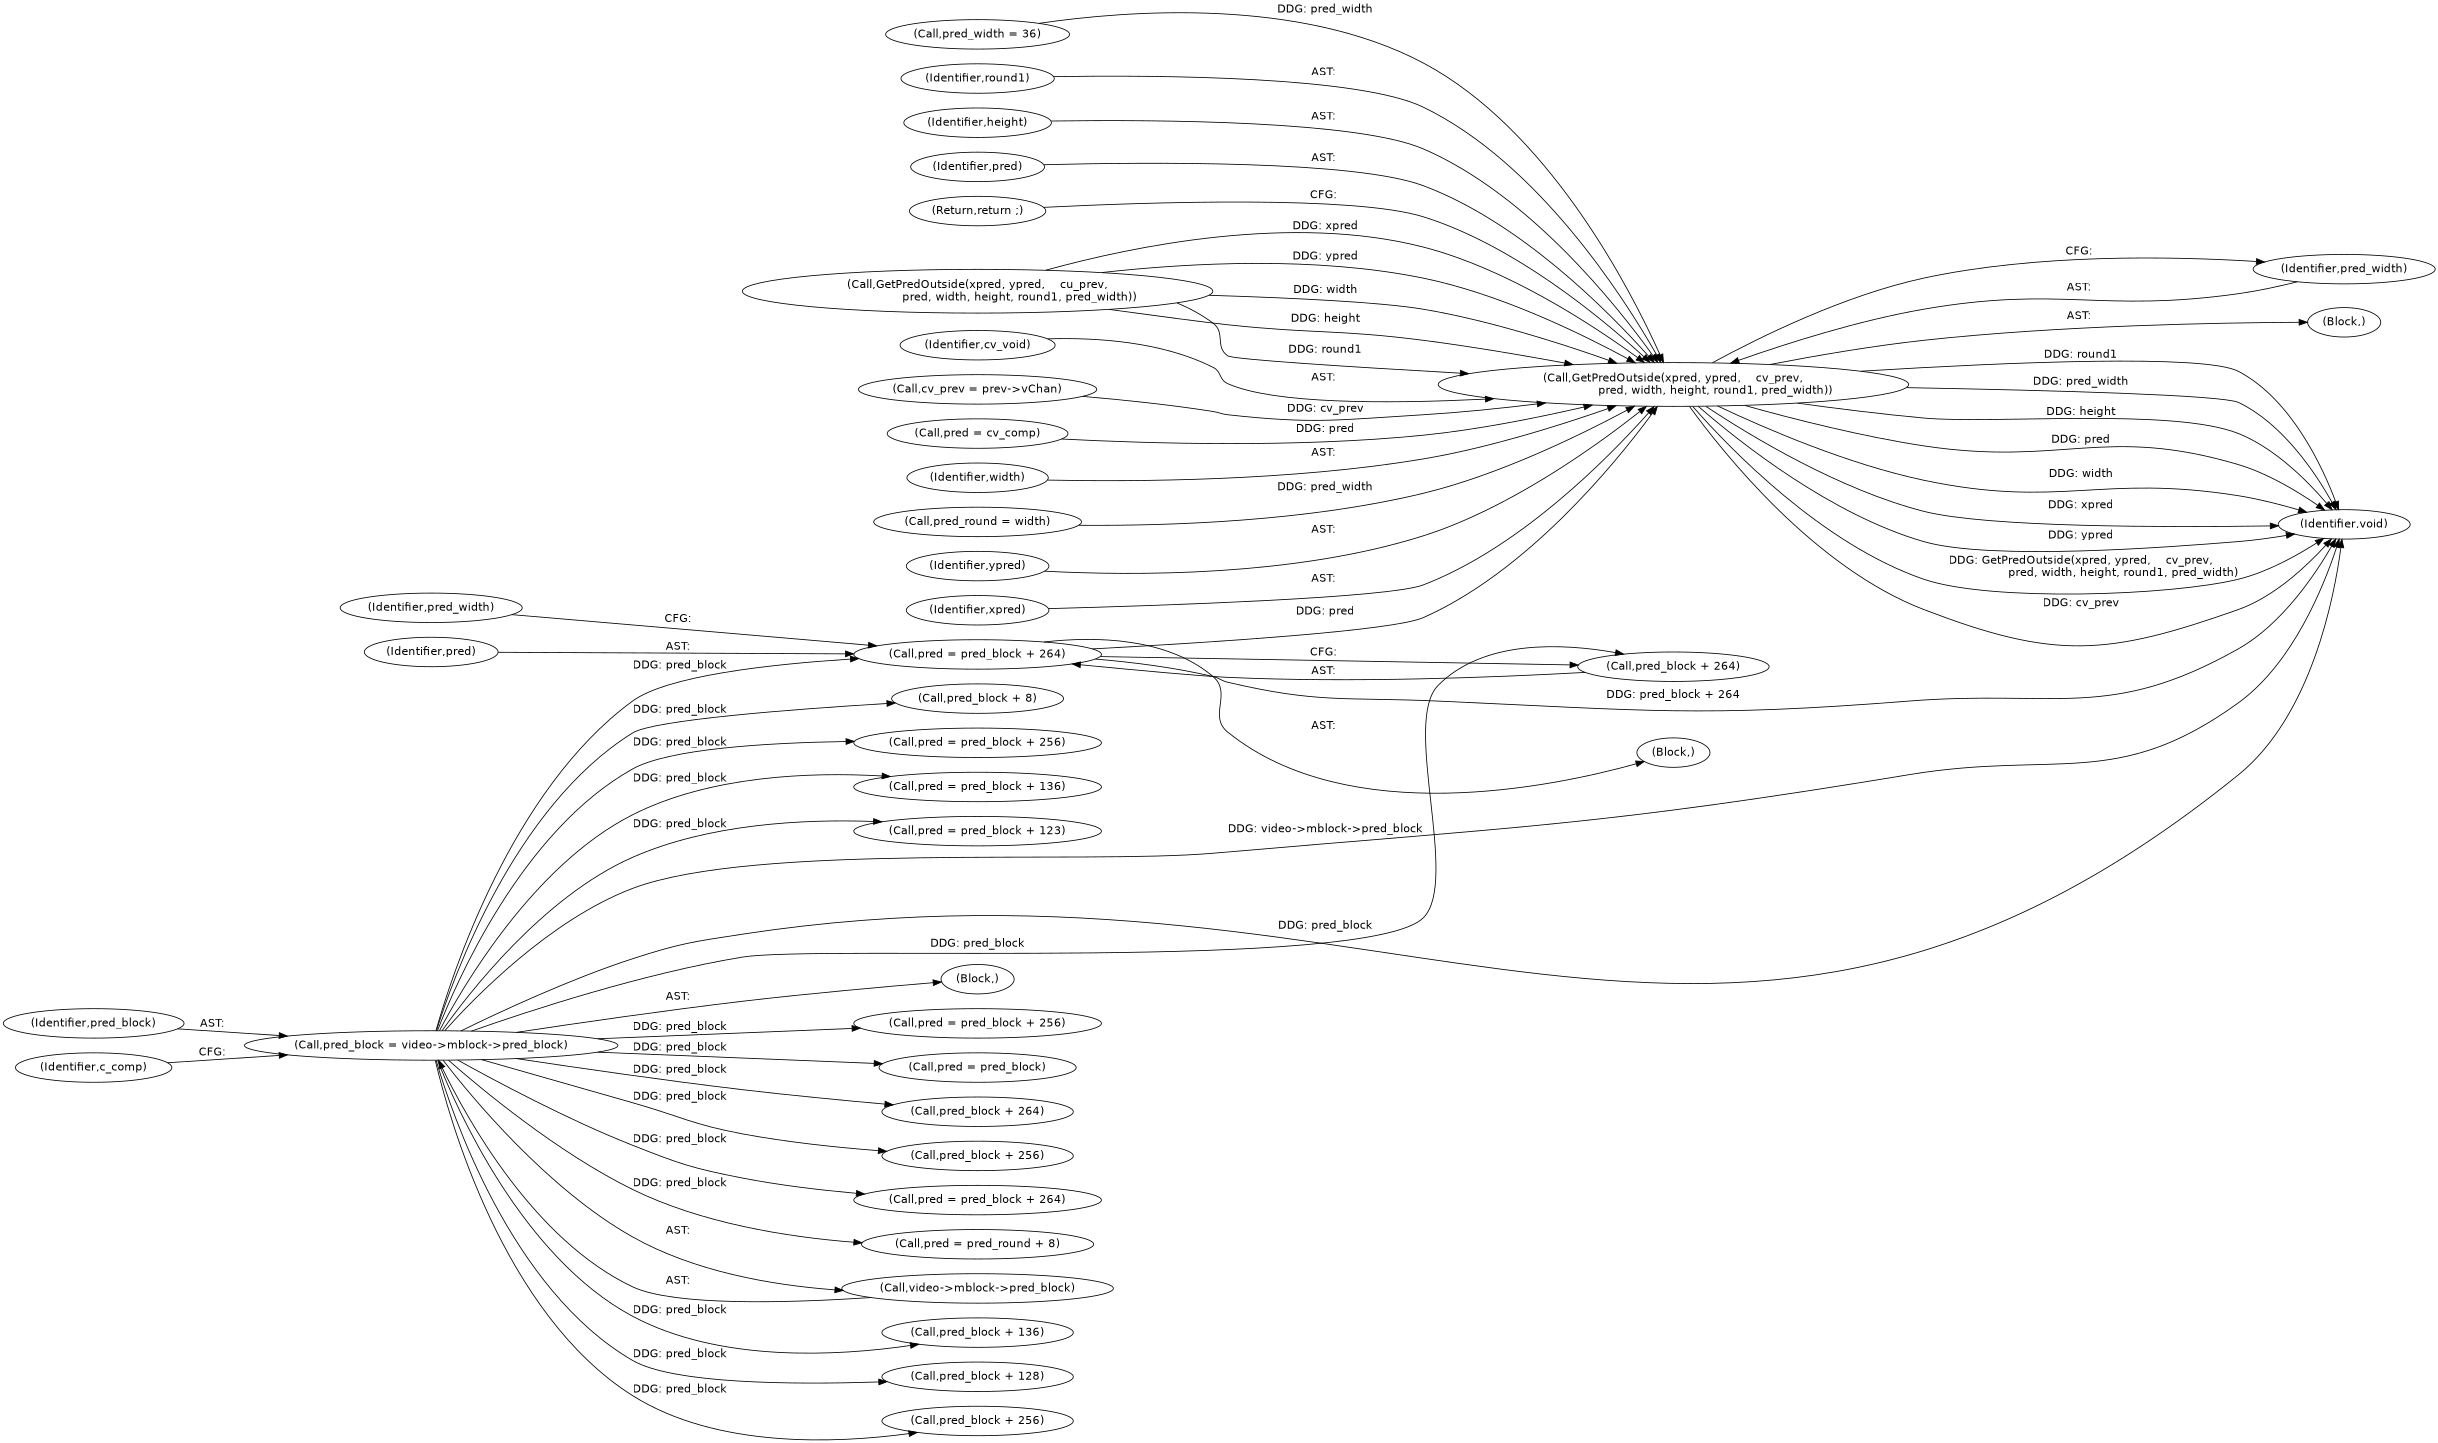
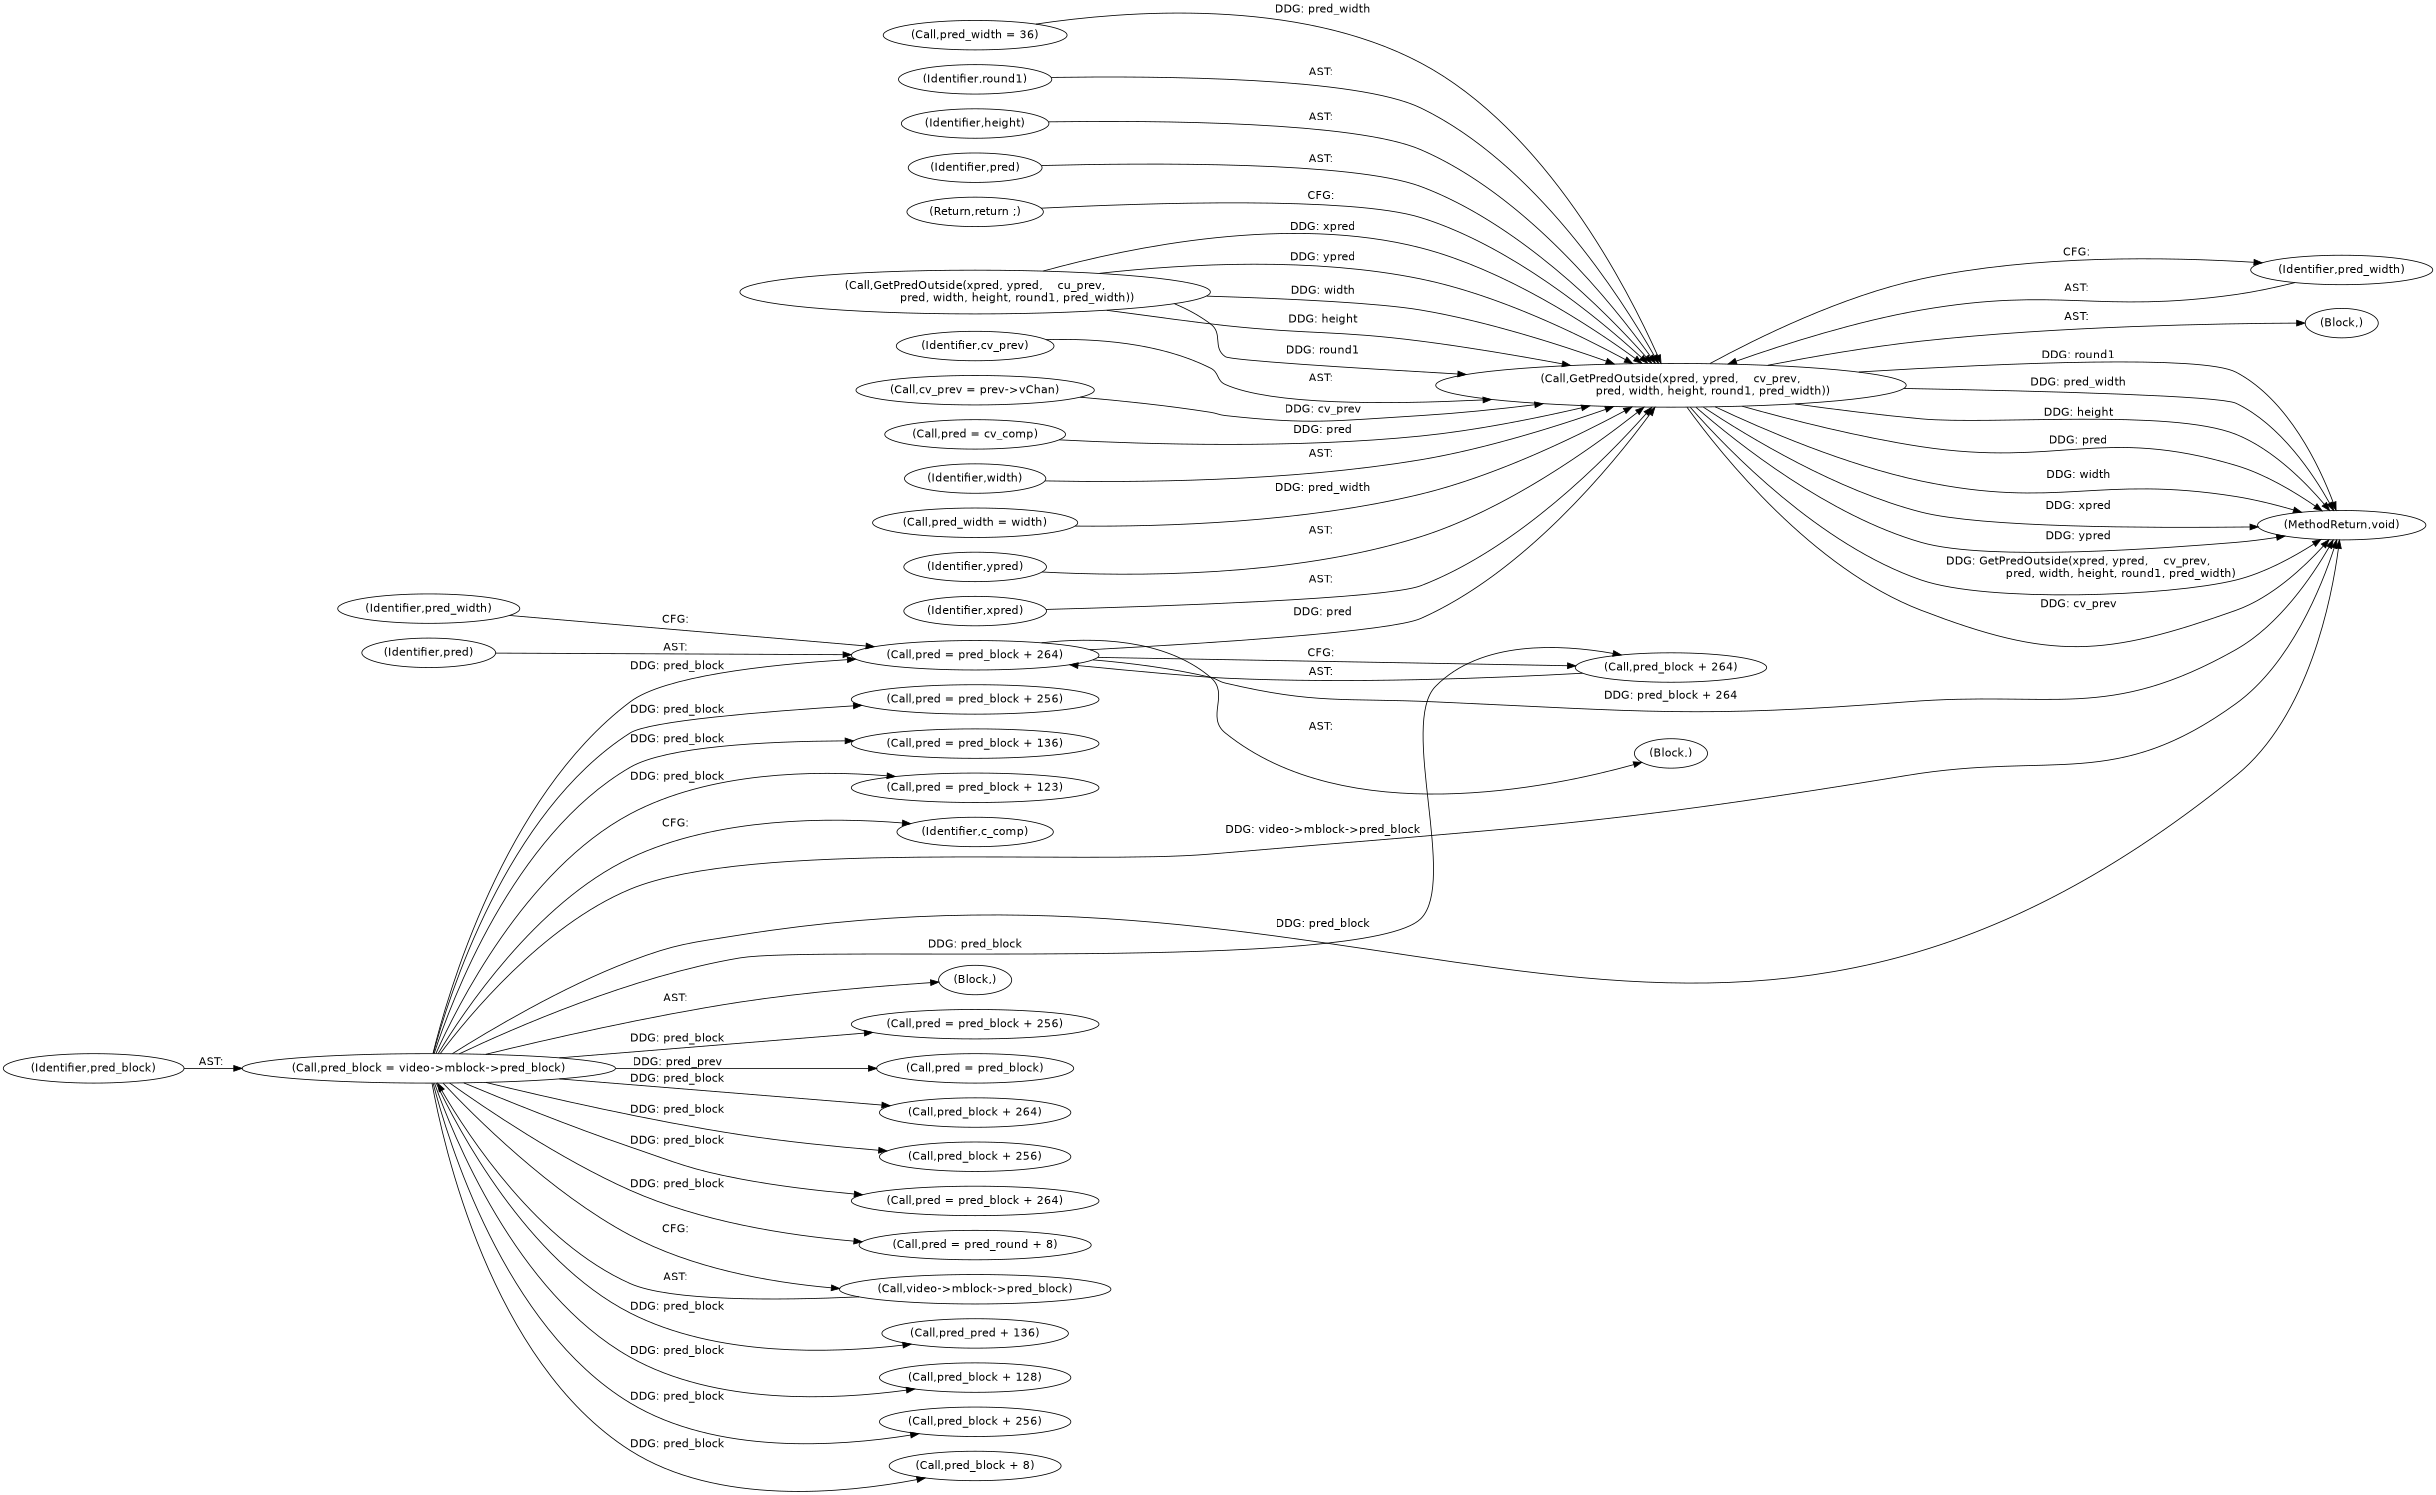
(978, 345) -> (975, 346)
(978, 522) -> (975, 523)
(2344, 524) -> (2342, 525)
(680, 1048) -> (678, 1062)
(223, 1059) -> (630, 858)
(680, 1231) -> (678, 1229)
(978, 1333) -> (975, 1333)
